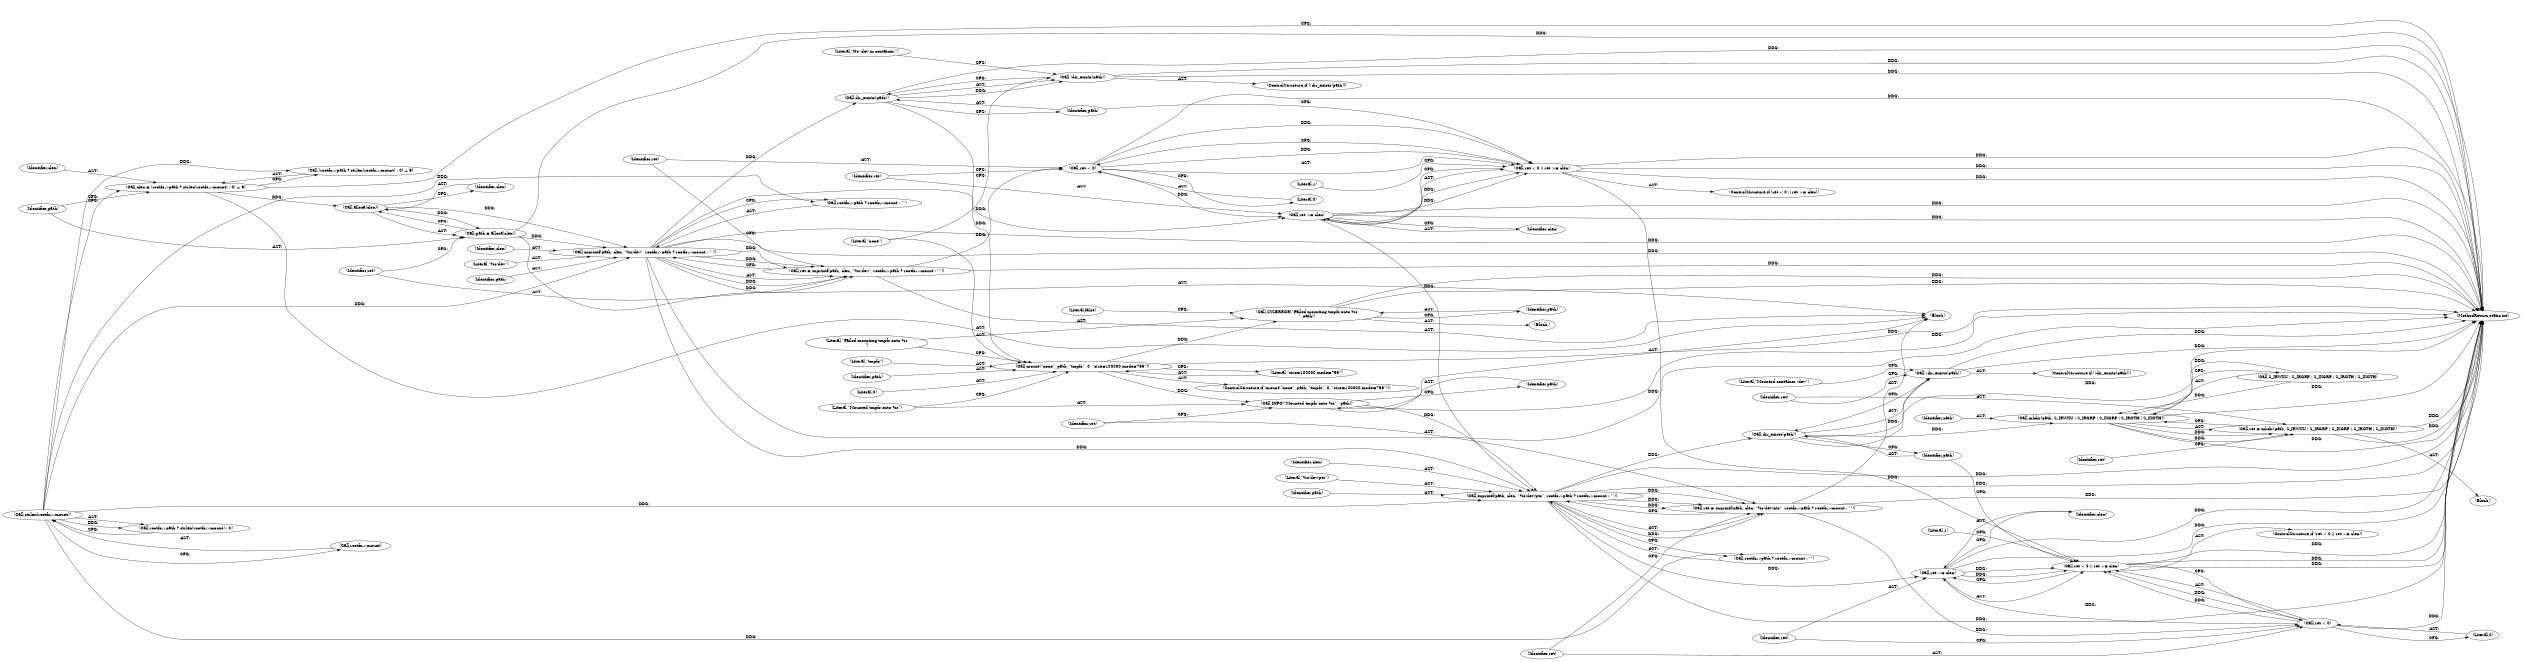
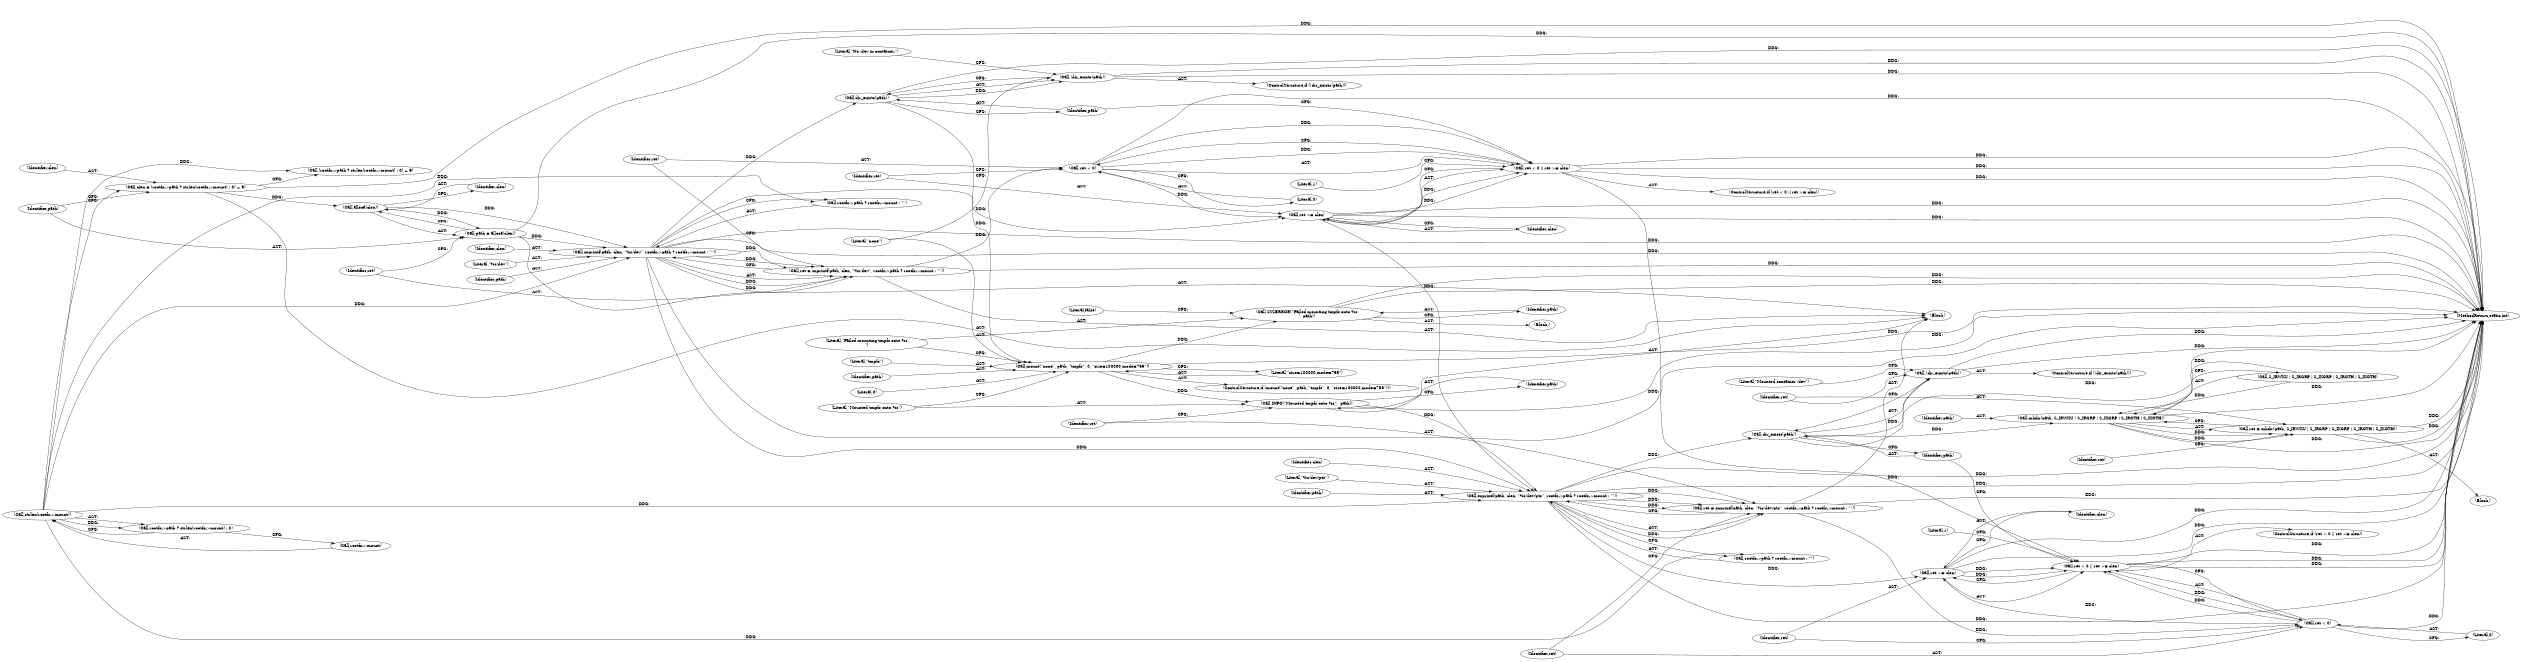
(1307, 24) -> (1307, 24)
(266, 178) -> none
(187, 563) -> (279, 538)
